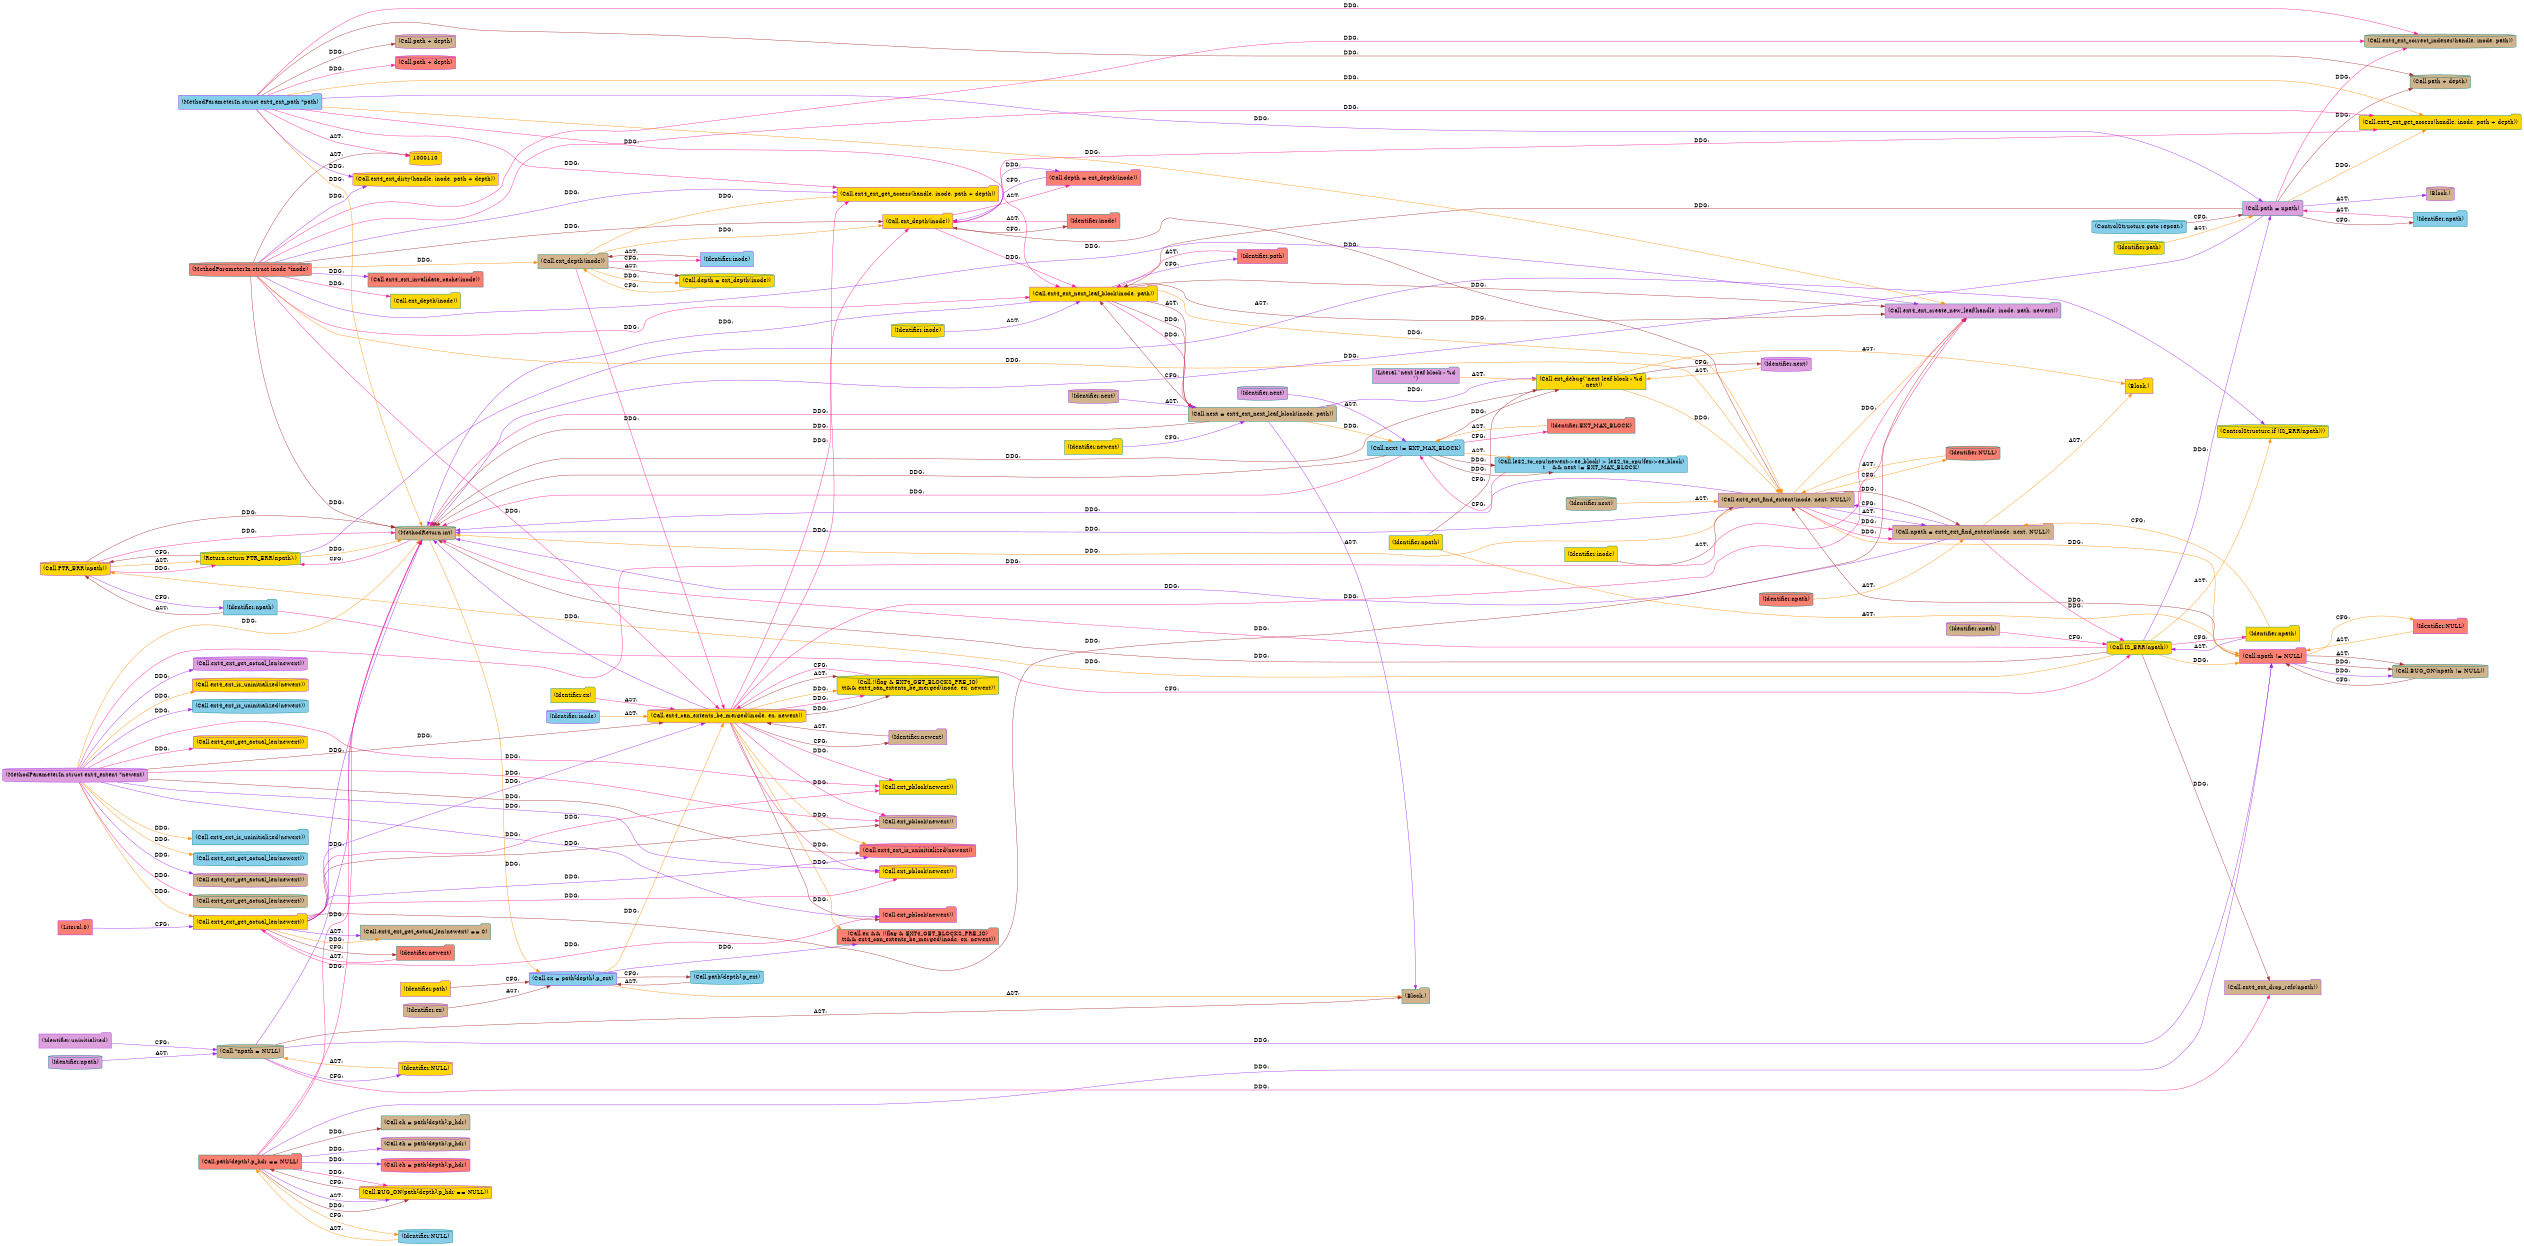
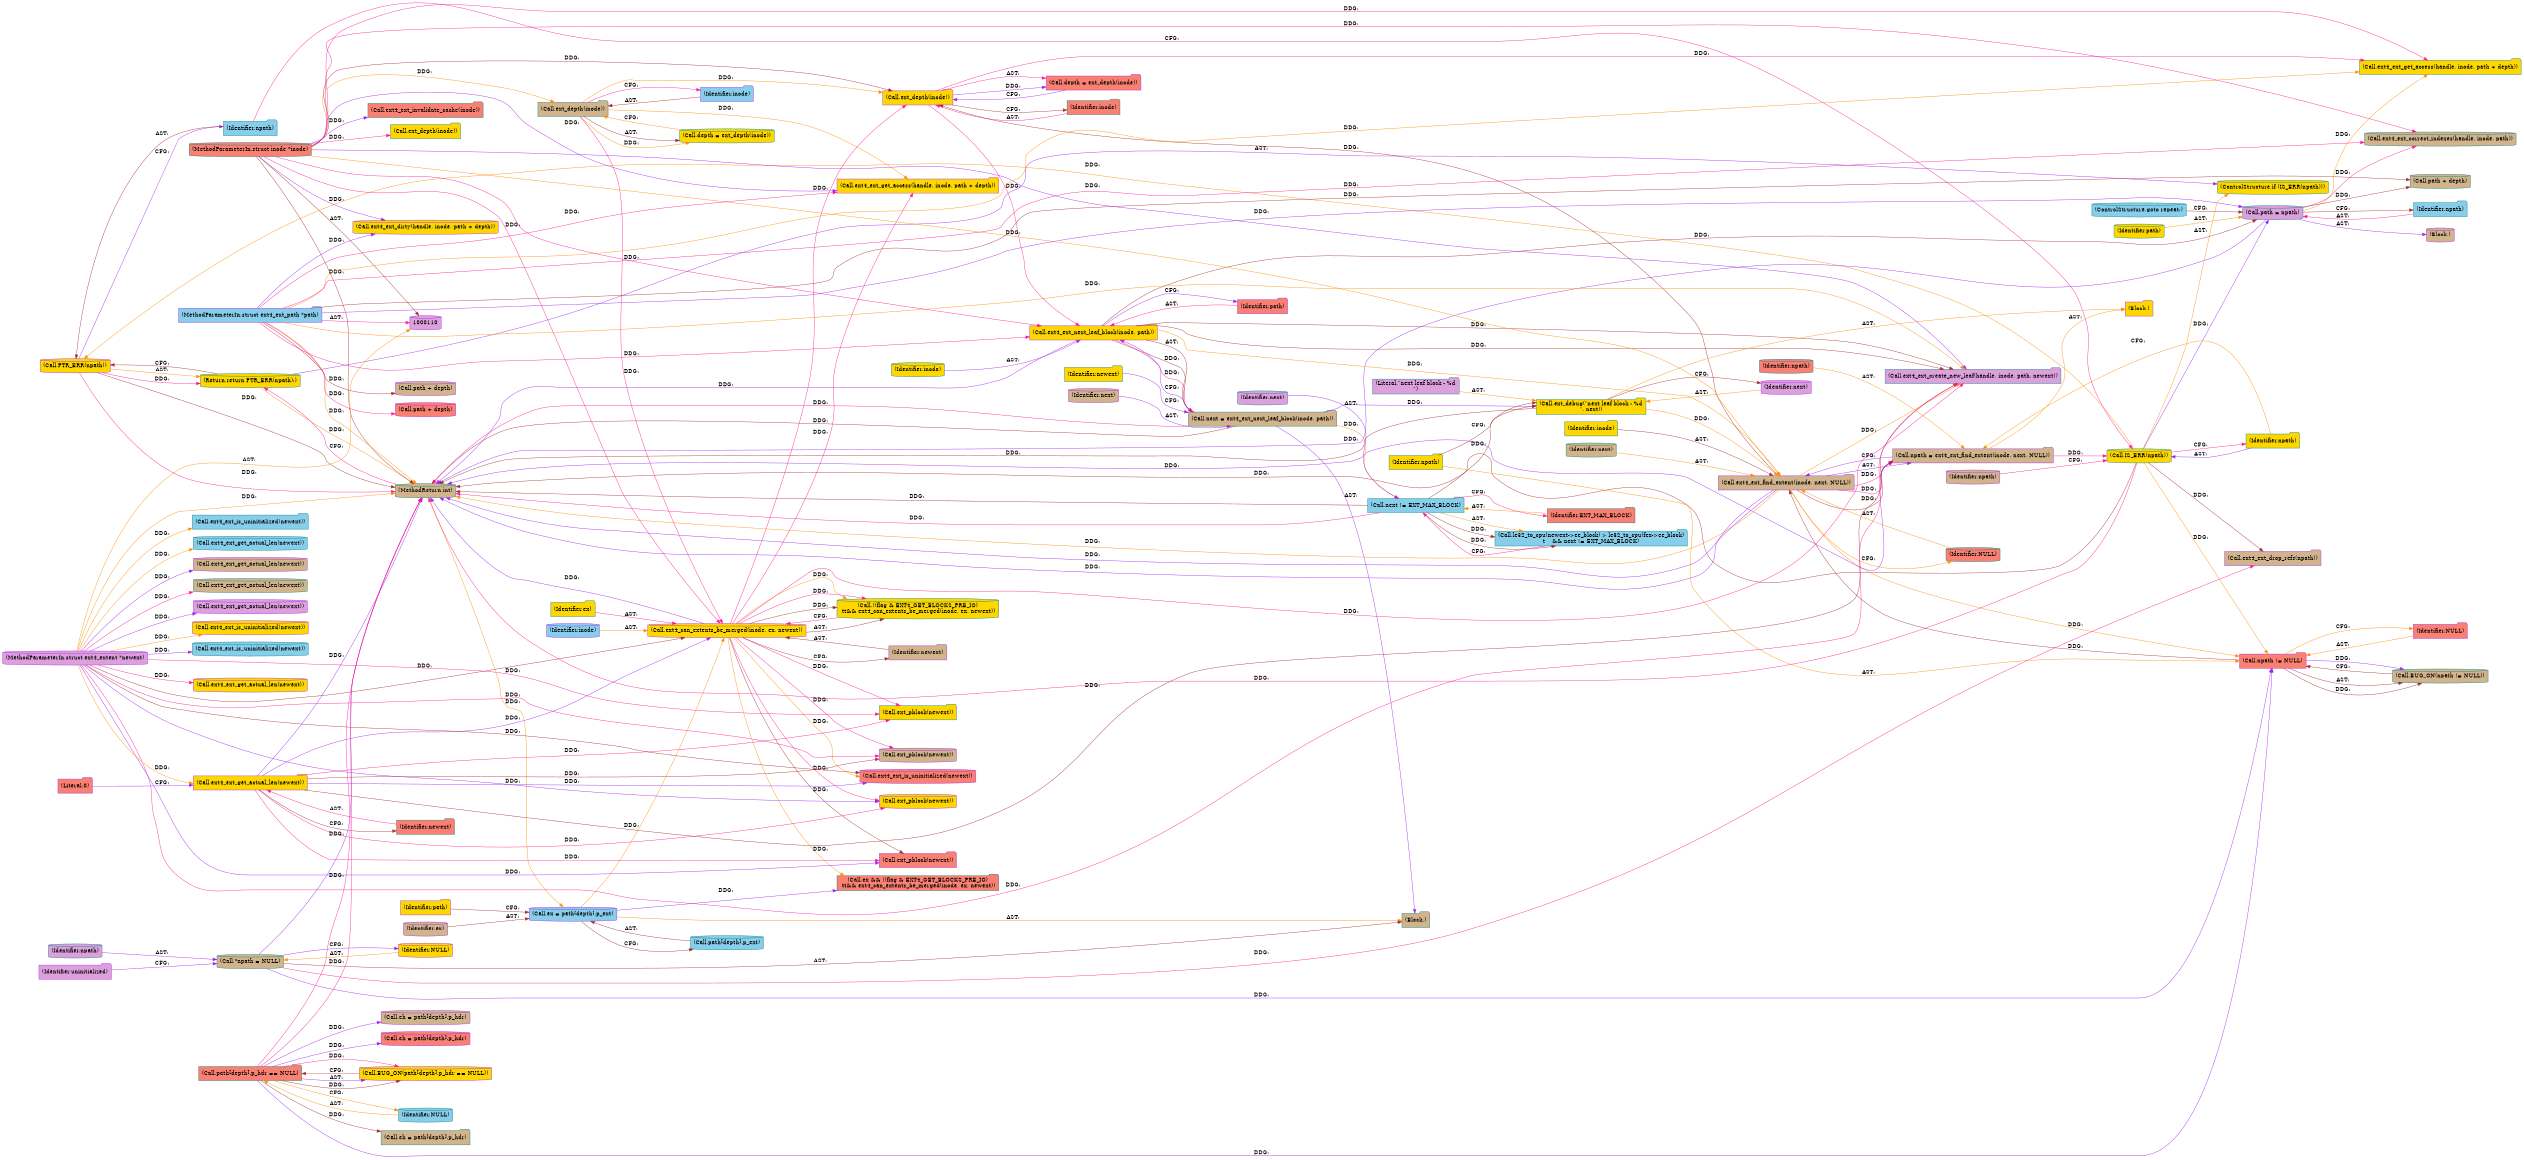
(426, 158) -> (426, 323)
(1674, 209) -> (1642, 241)
(2273, 209) -> (2273, 213)
(1147, 358) -> (1161, 376)
none -> (232, 464)
(426, 932) -> none
